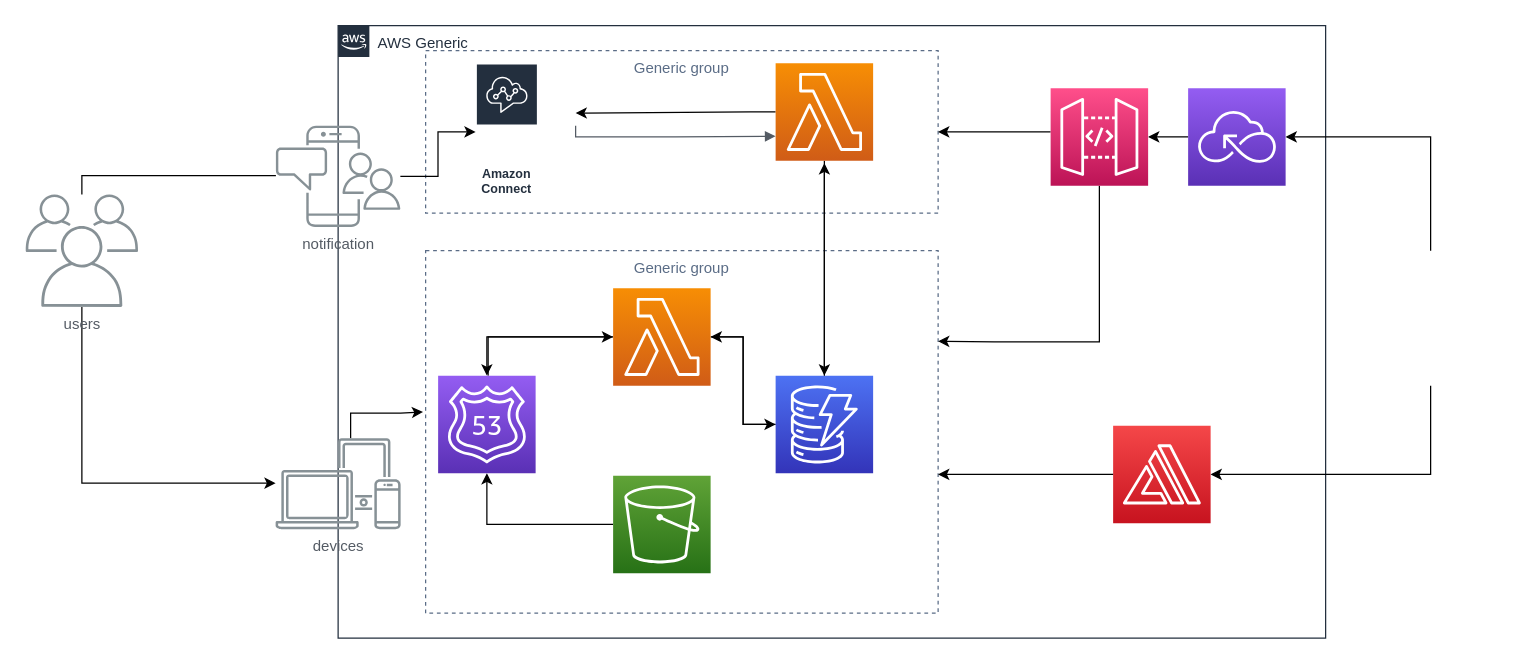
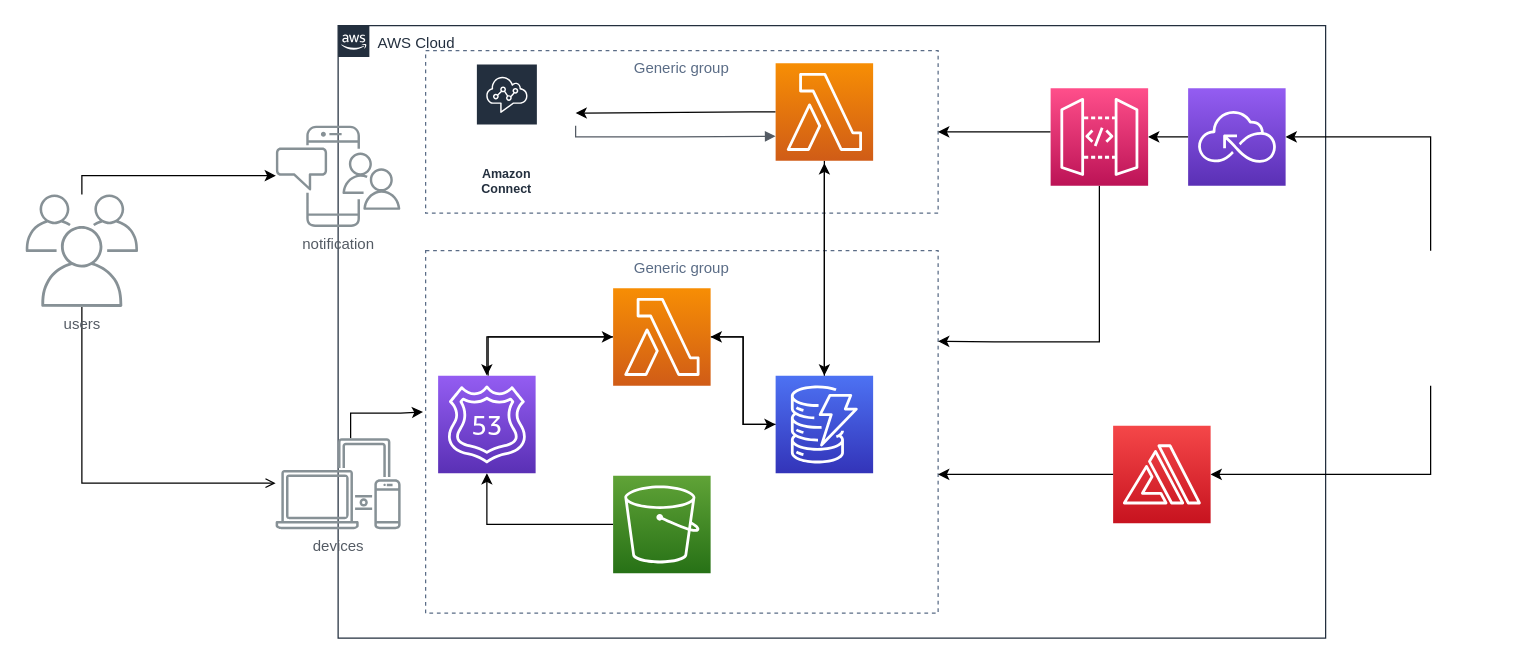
(420, 43) -> (412, 43)
(438, 158) -> none
(270, 176) -> (266, 176)
(266, 483) -> (267, 483)
